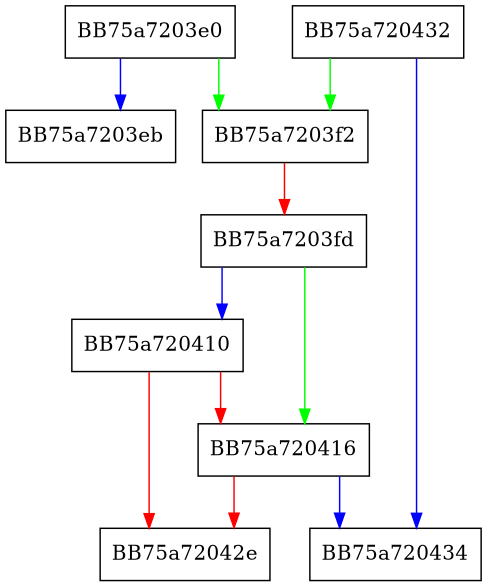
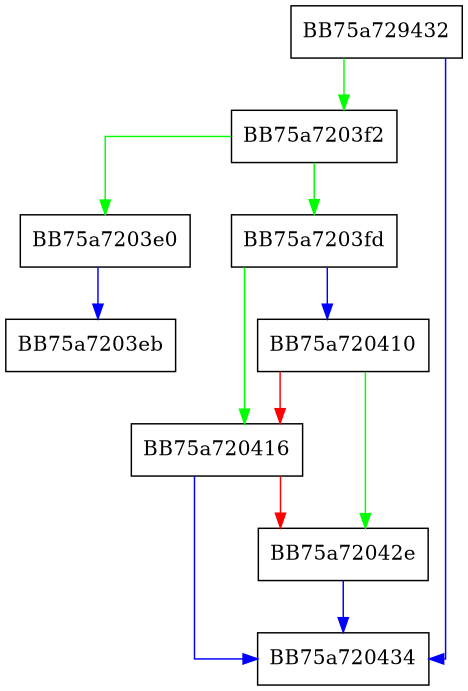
(378, 32) -> (377, 32)
(219, 77) -> (136, 136)
(284, 181) -> (314, 181)
(149, 443) -> (365, 443)
none -> (343, 599)
